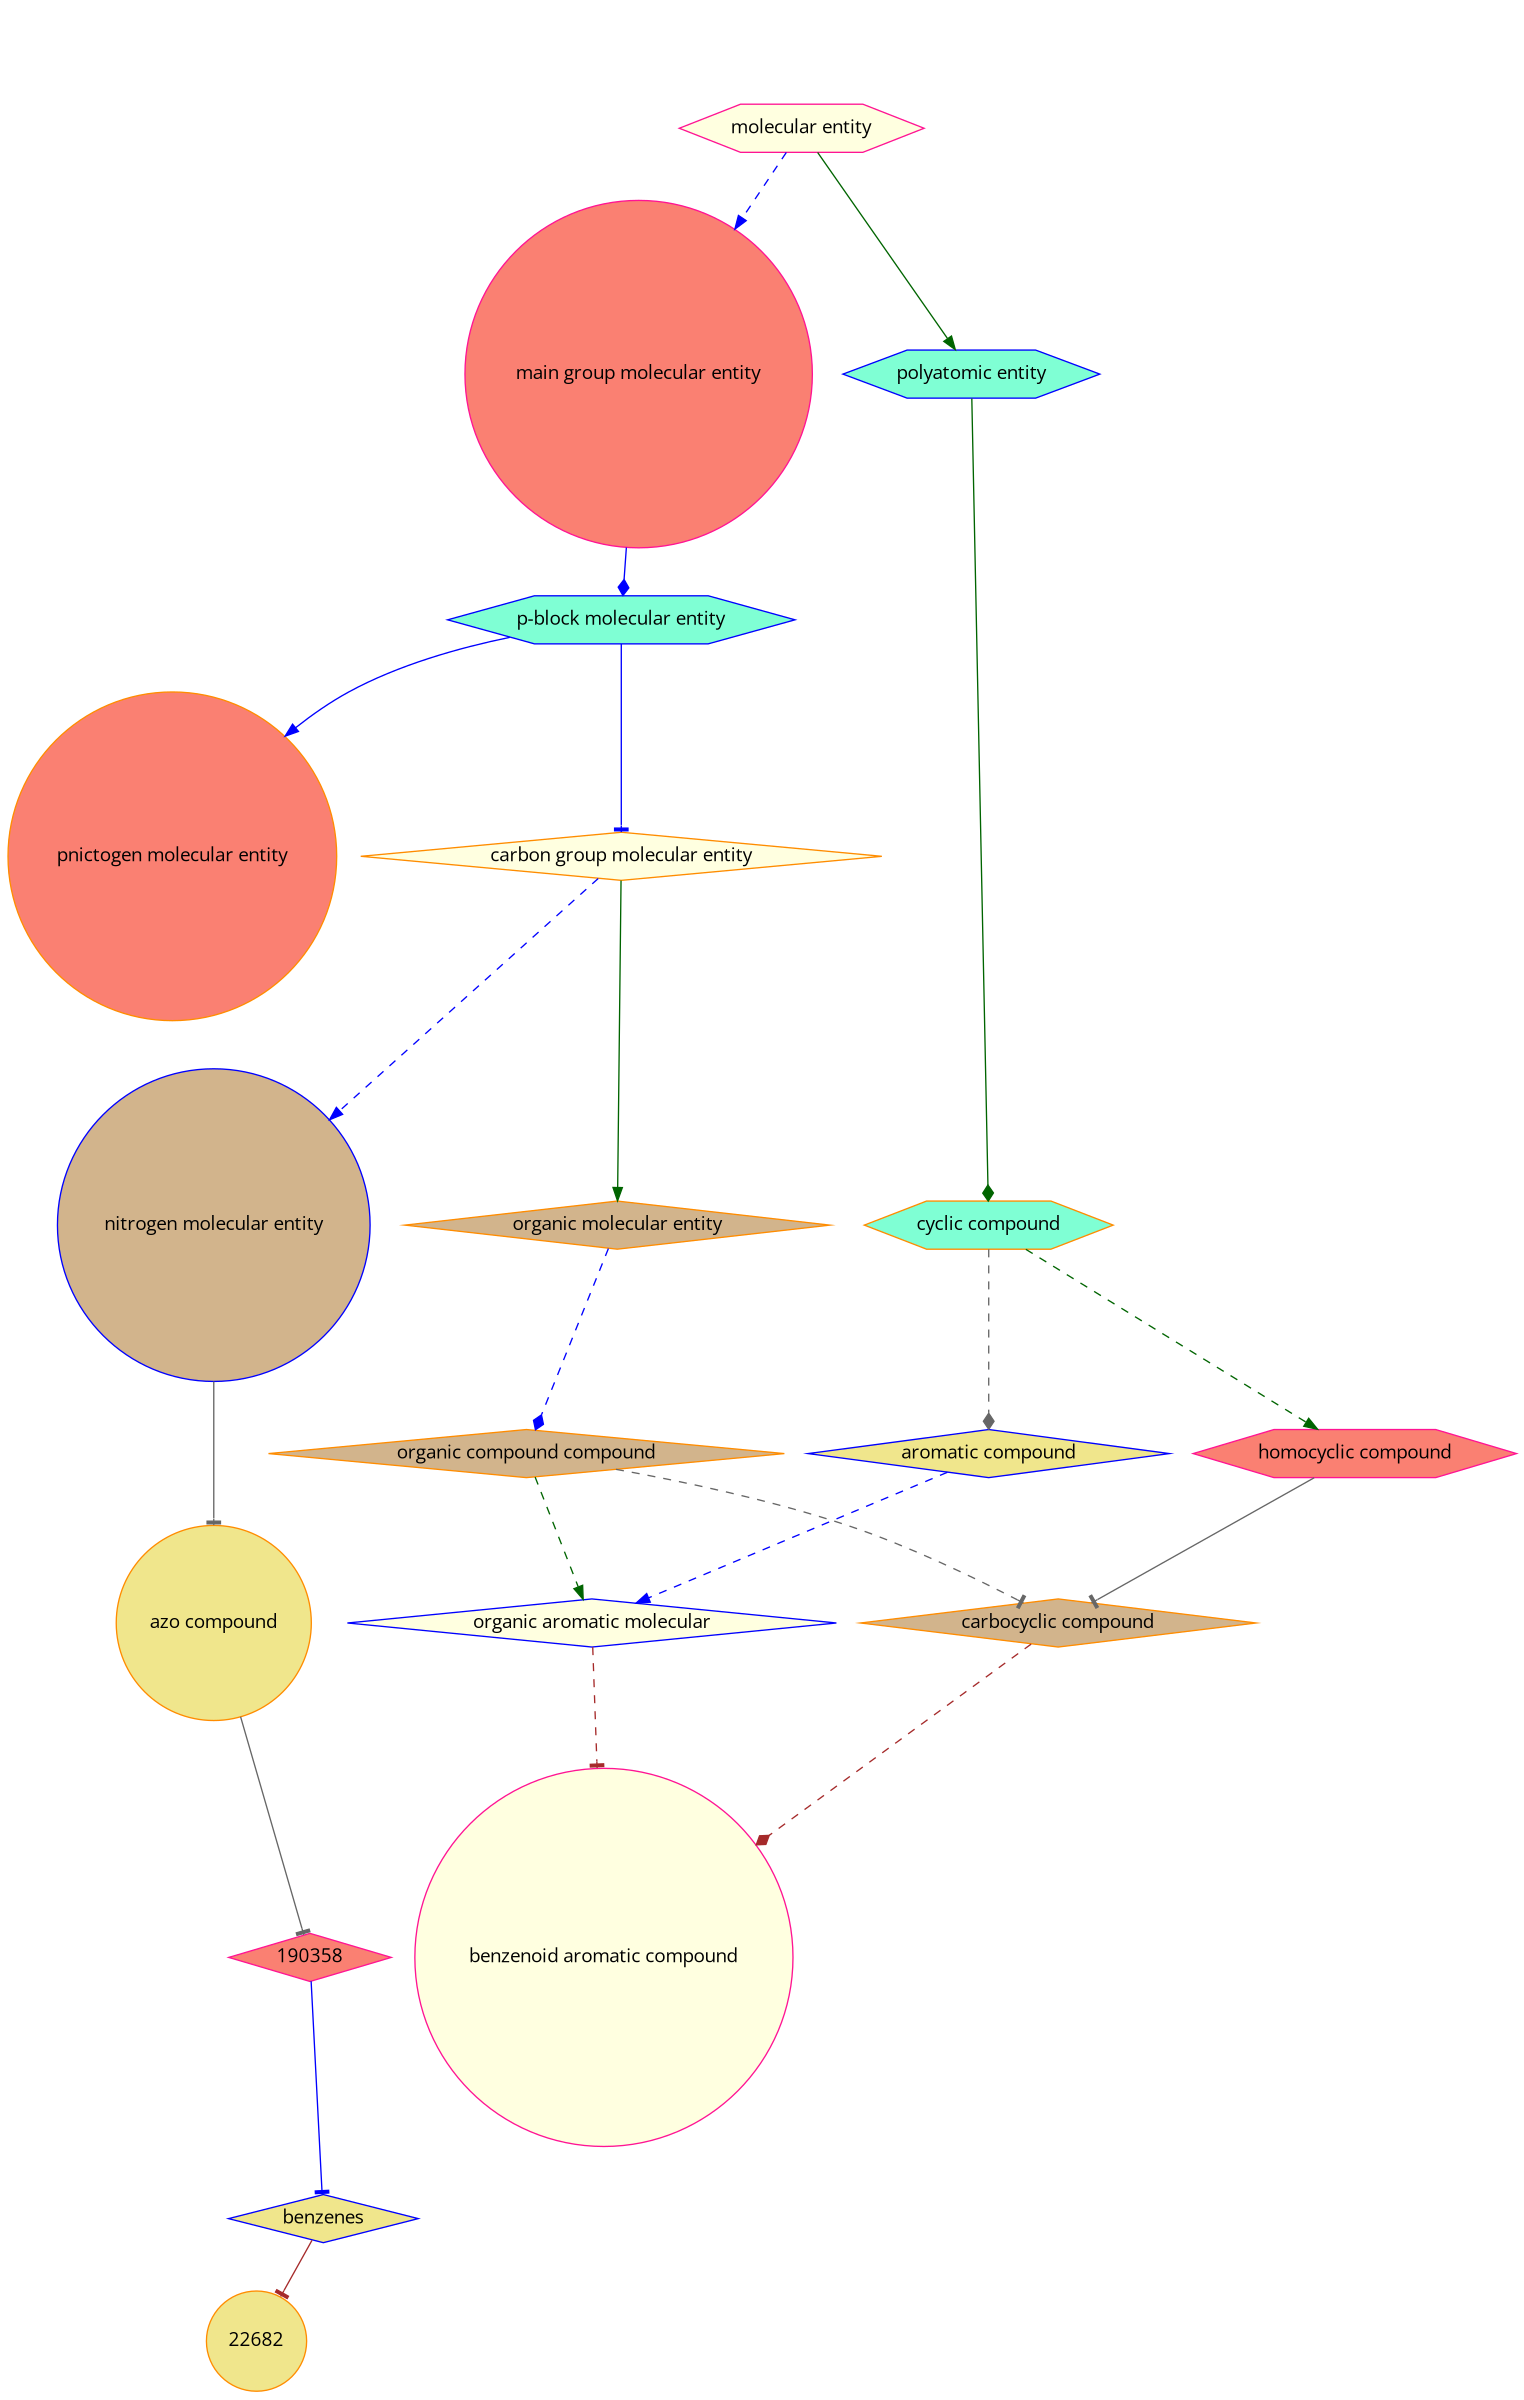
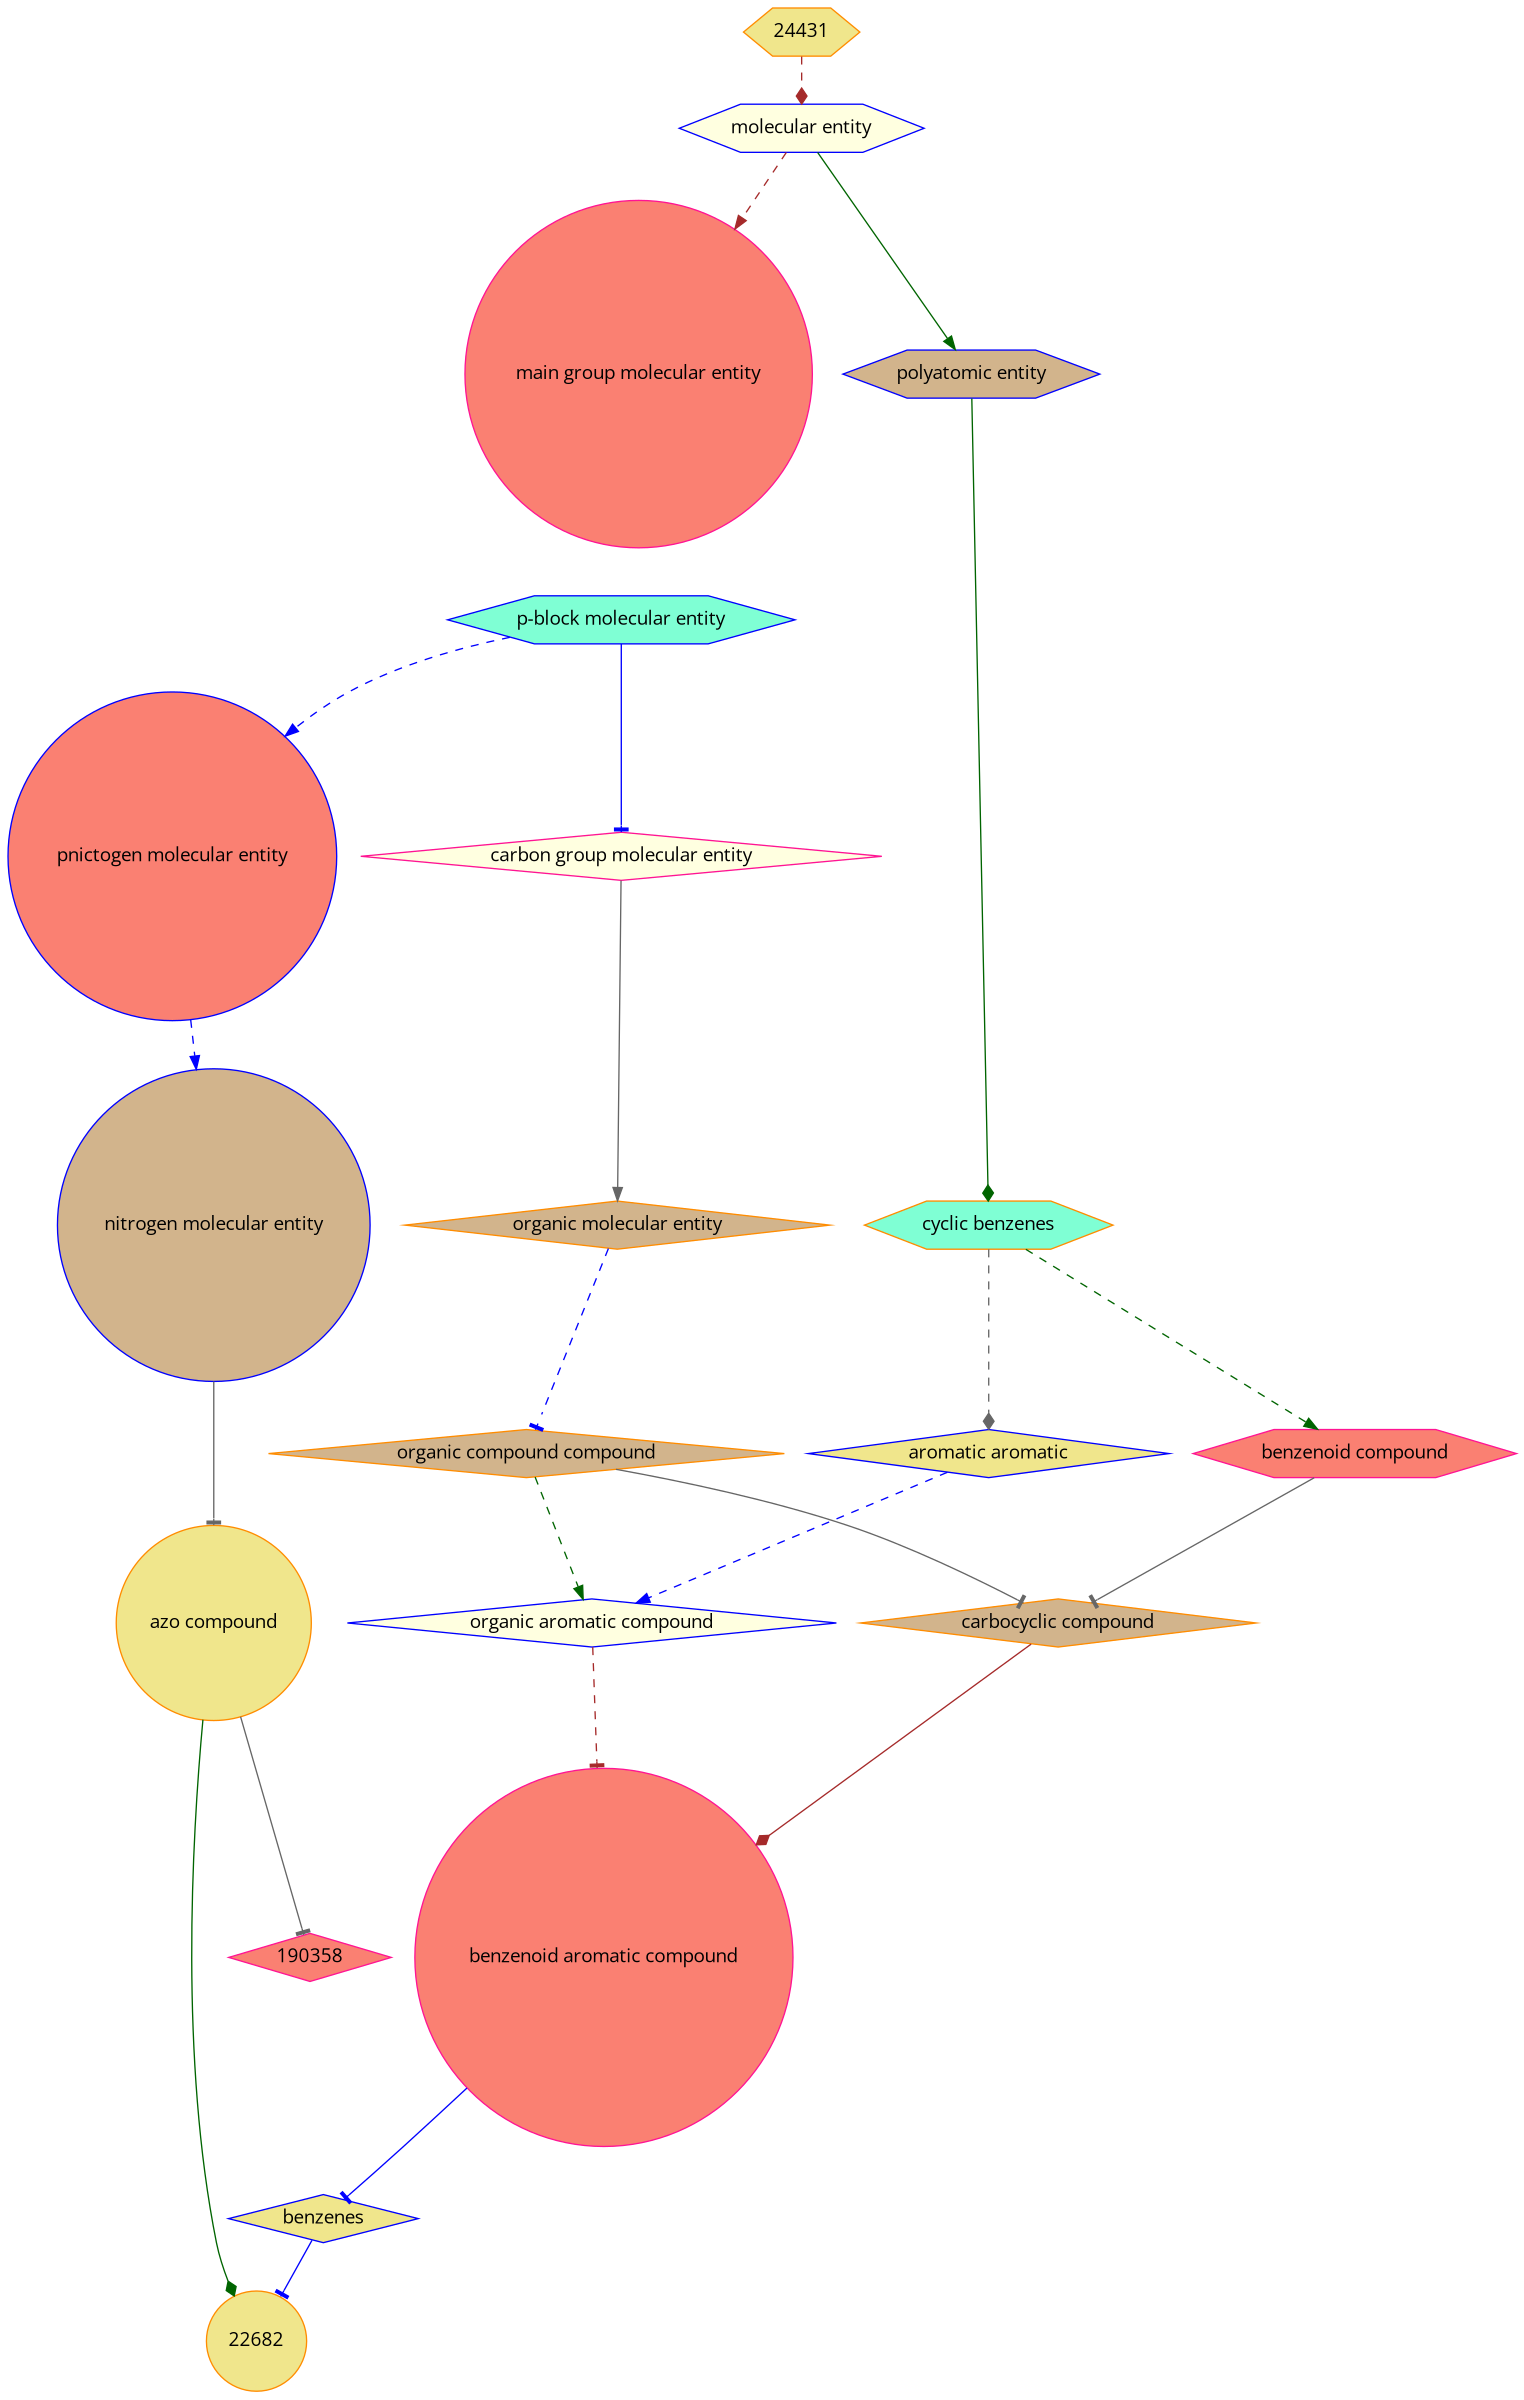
none -> (802, 32)
(802, 128) -> (802, 128)
(764, 185) -> (764, 185)
(971, 374) -> (971, 374)
(625, 564) -> none
(397, 670) -> (397, 670)
(172, 856) -> (172, 856)
(621, 856) -> (621, 856)
(469, 995) -> (193, 1038)
(619, 1034) -> (619, 1034)
(989, 1225) -> (989, 1225)
(575, 1331) -> (575, 1331)
(989, 1454) -> (989, 1454)
(1355, 1454) -> (1355, 1454)
(812, 1514) -> (812, 1514)
(592, 1623) -> (592, 1623)
(900, 1740) -> (900, 1740)
(604, 1957) -> (604, 1957)
none -> (193, 2002)
(316, 2085) -> (408, 2142)
(298, 2265) -> (298, 2265)
